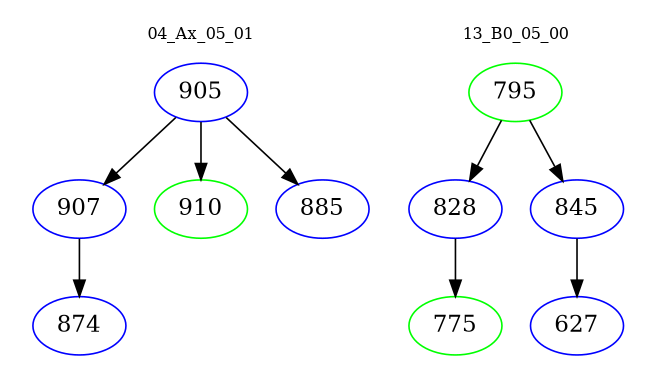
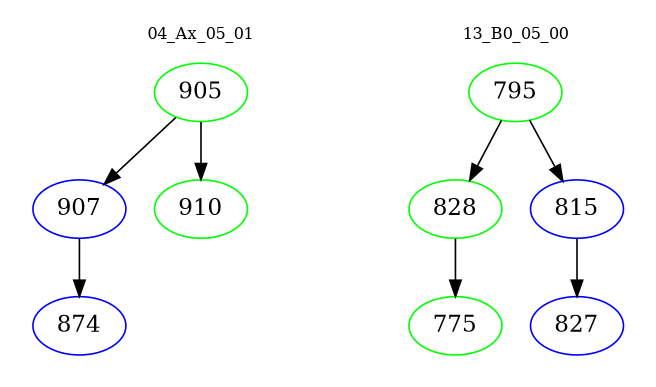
(201, 92) -> (201, 92)
(323, 209) -> none
(455, 209) -> (455, 209)
(577, 209) -> (577, 209)
(577, 326) -> (577, 326)
